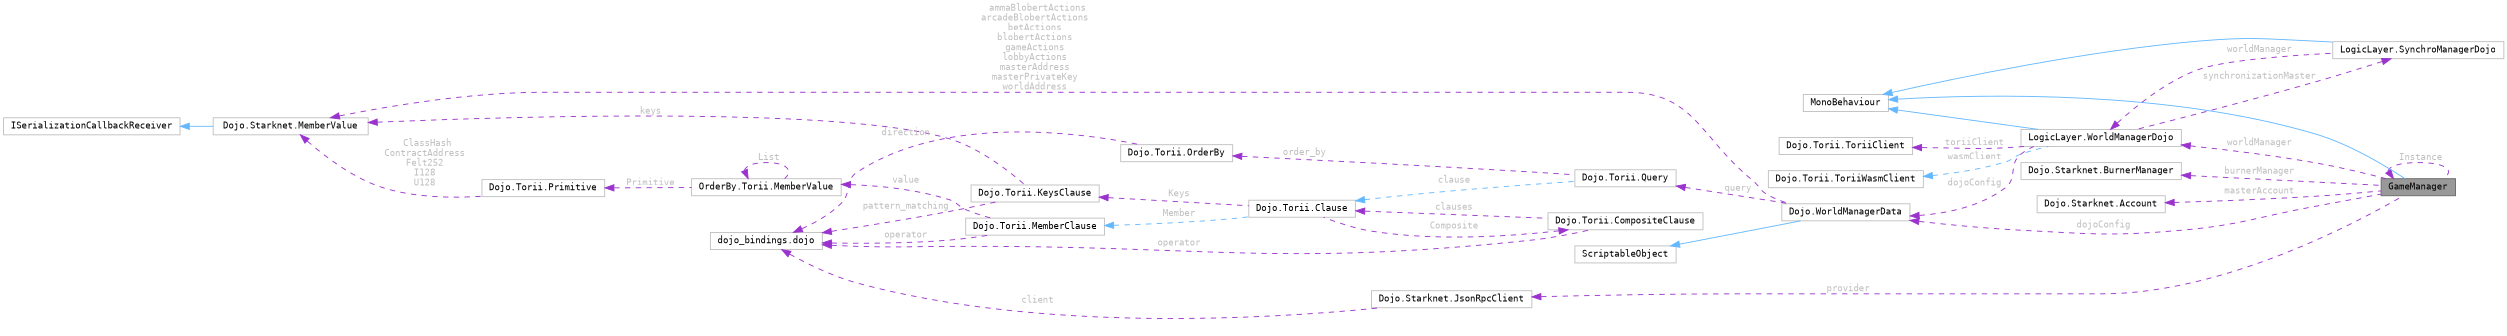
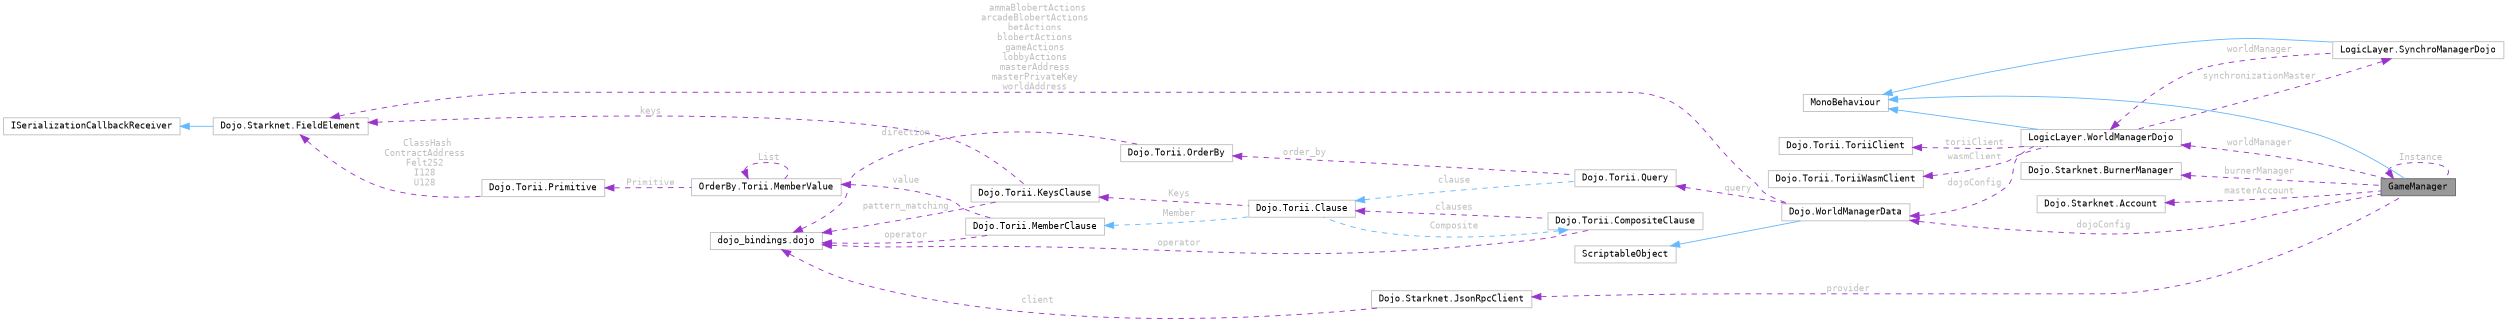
(291, 126) -> (291, 126)
(1992, 166) -> (1992, 166)
(1440, 237) -> (1440, 237)
